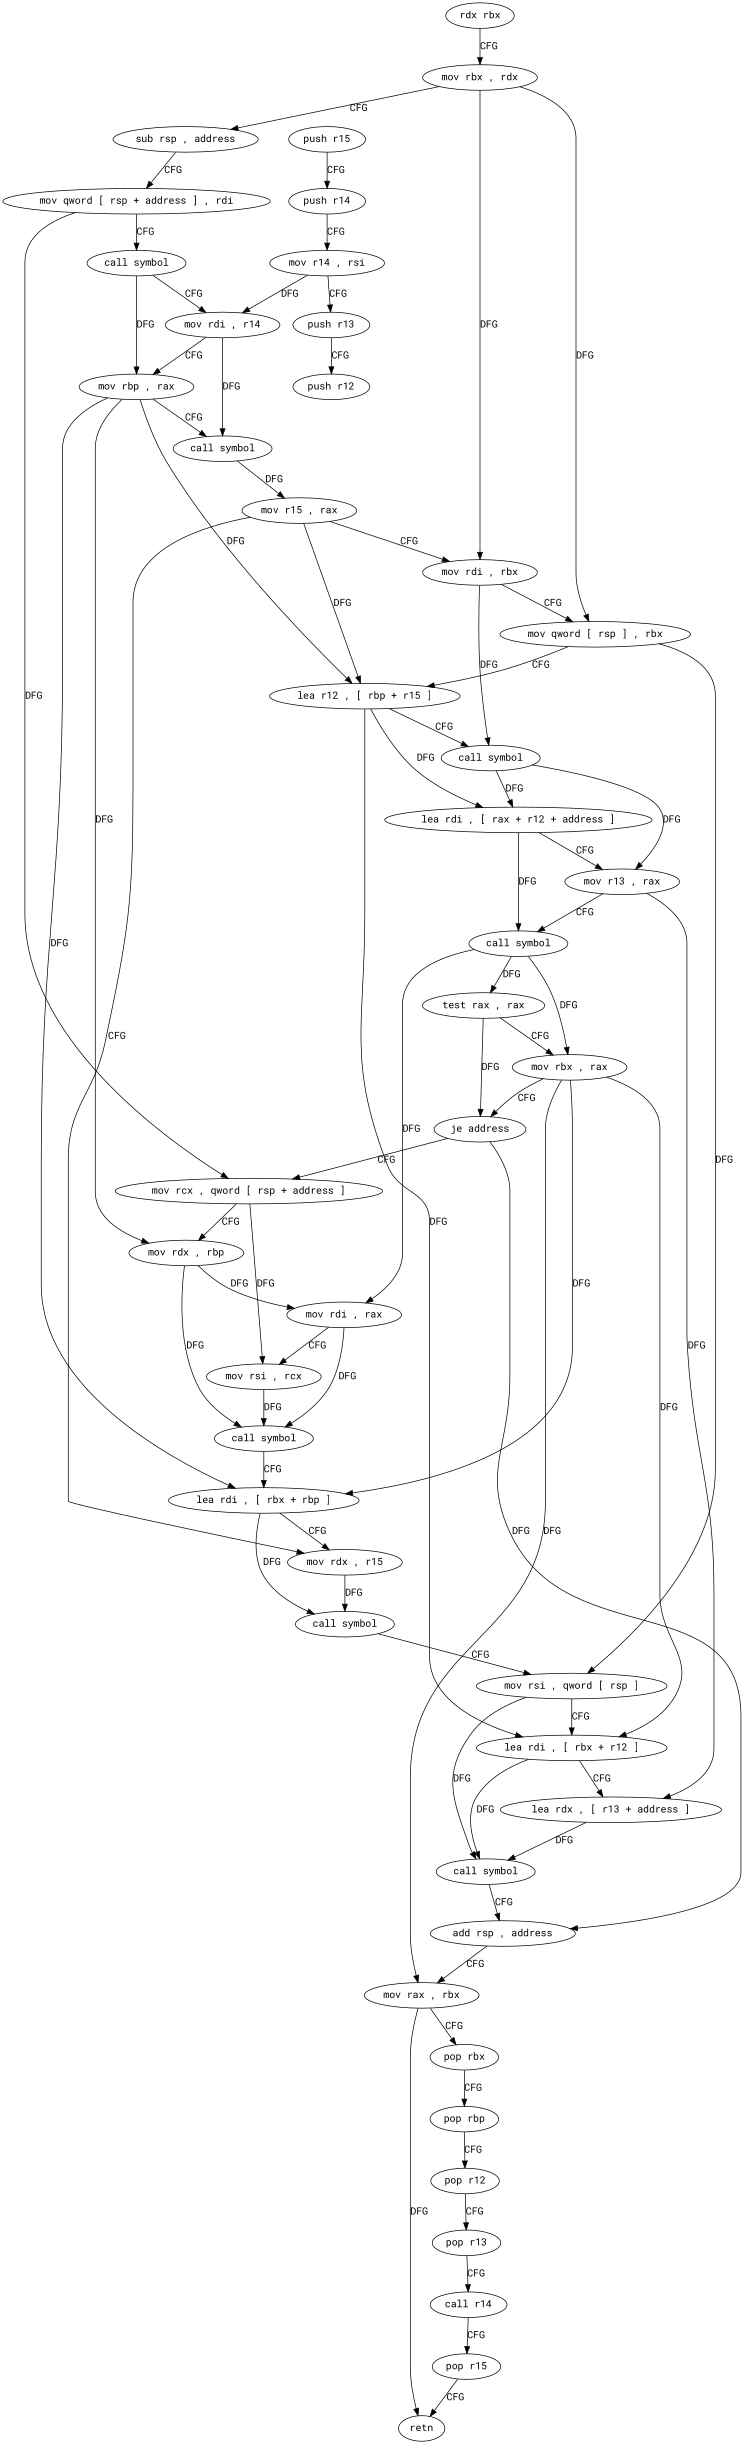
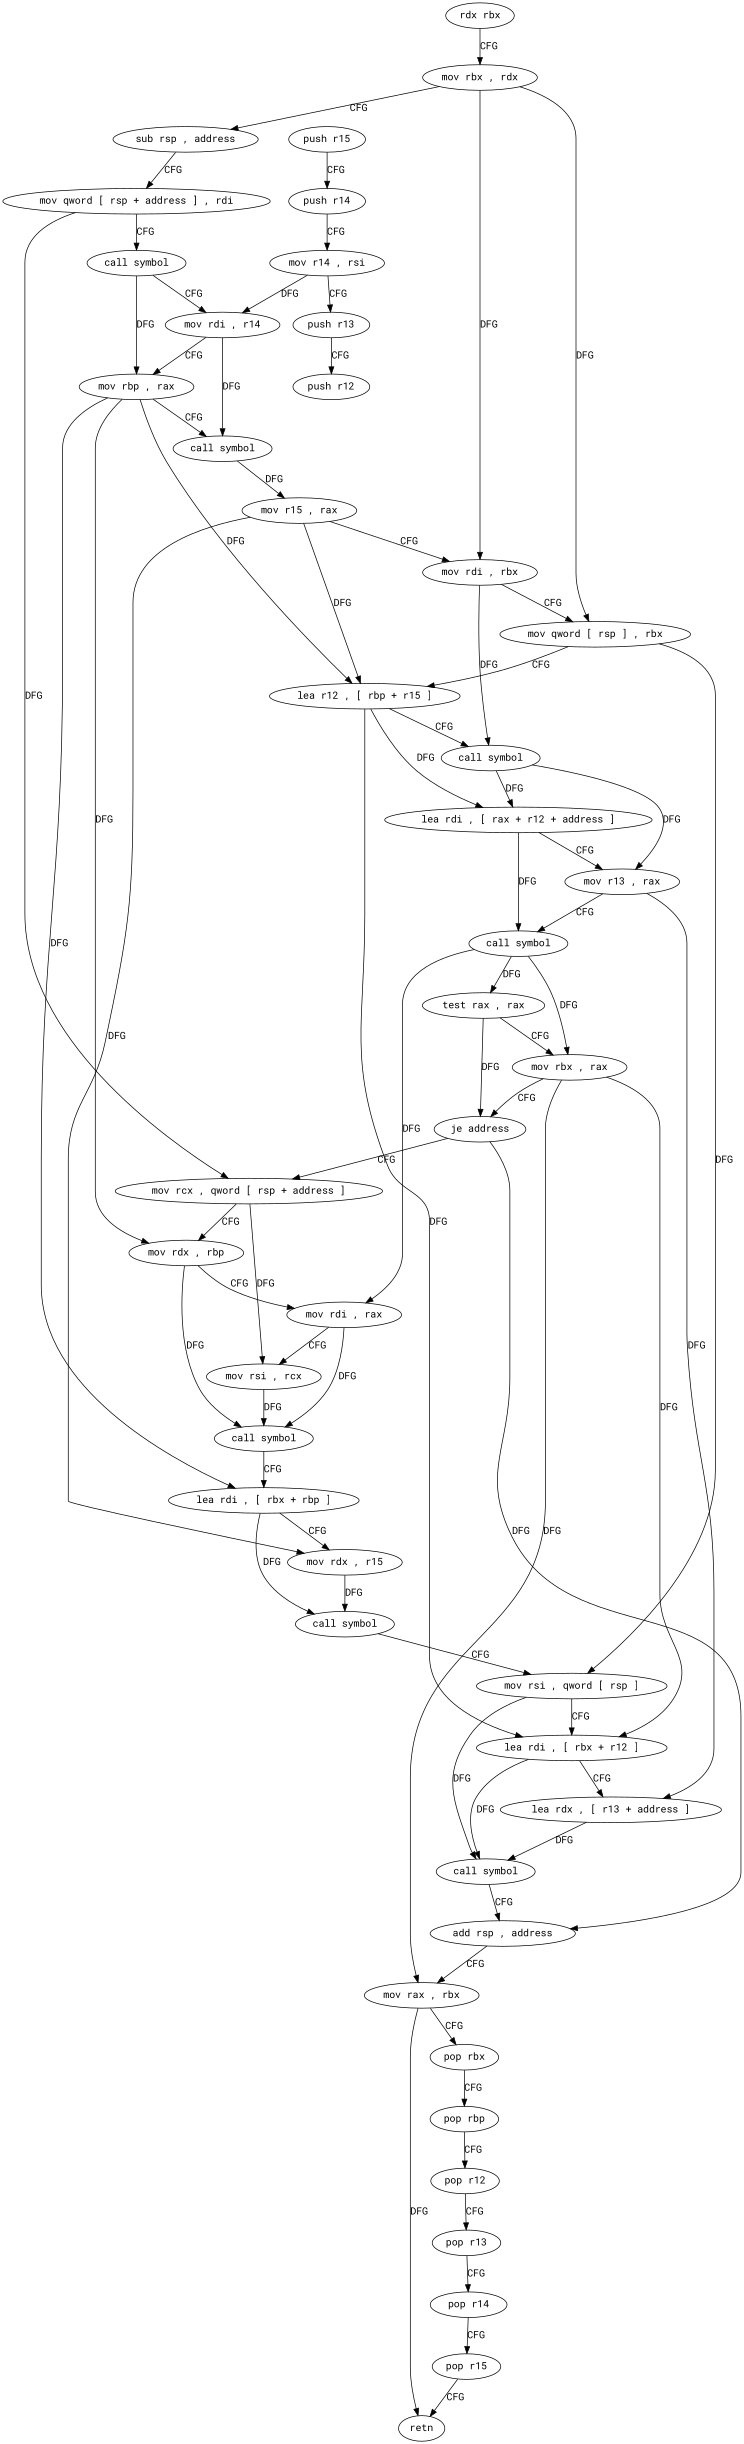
(117, 1036) -> (117, 1036)
(239, 1284) -> (239, 1284)
(571, 1357) -> none
(469, 2305) -> (469, 2305)
